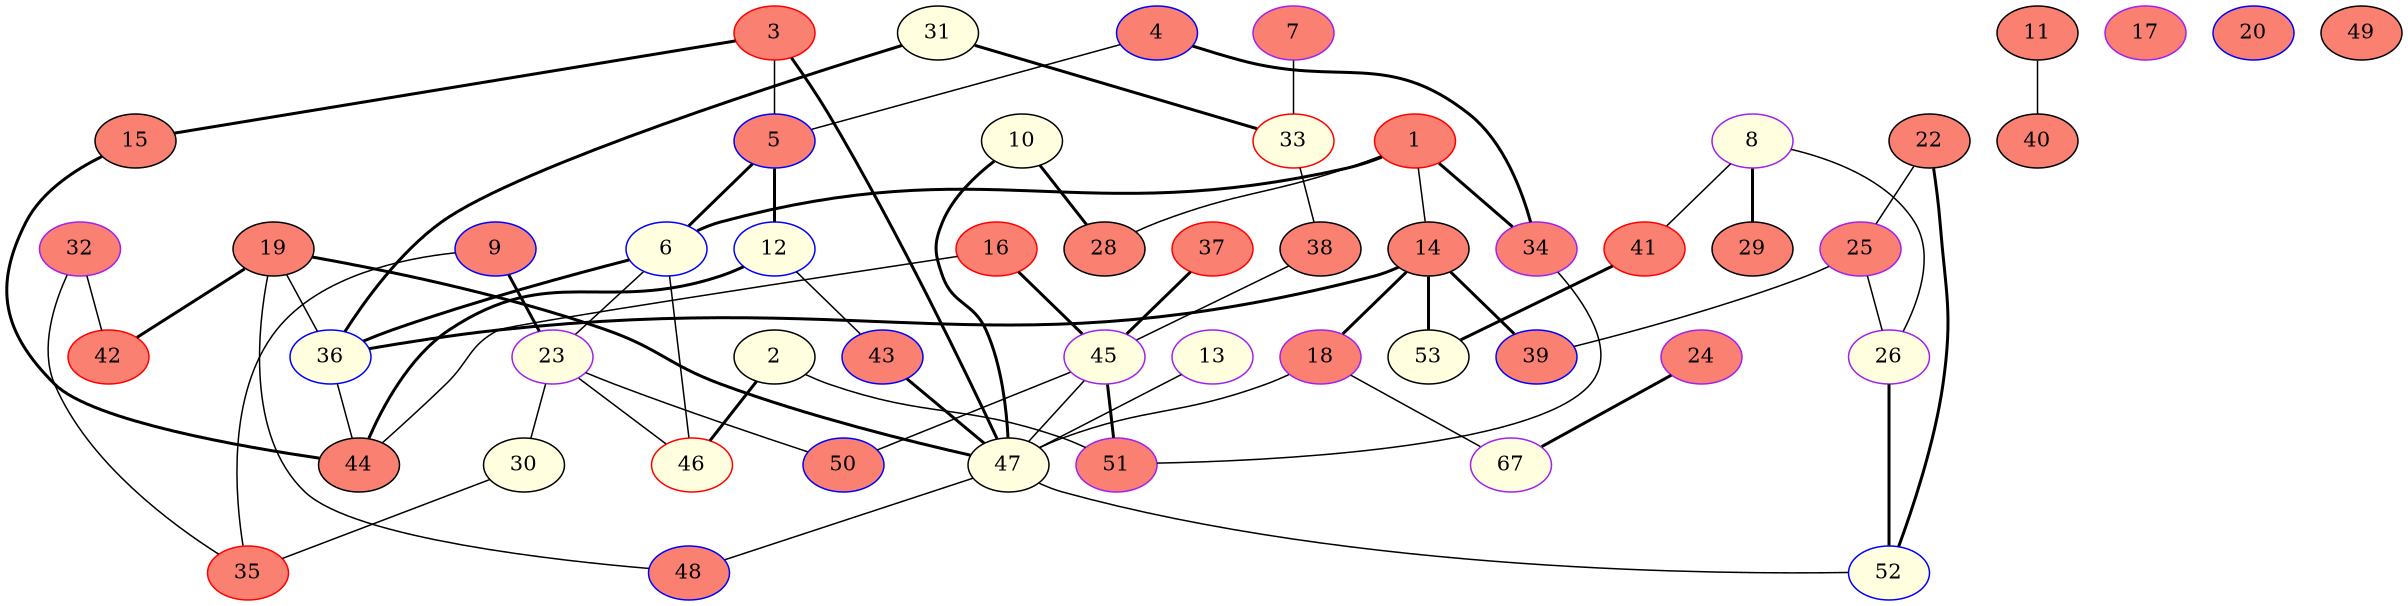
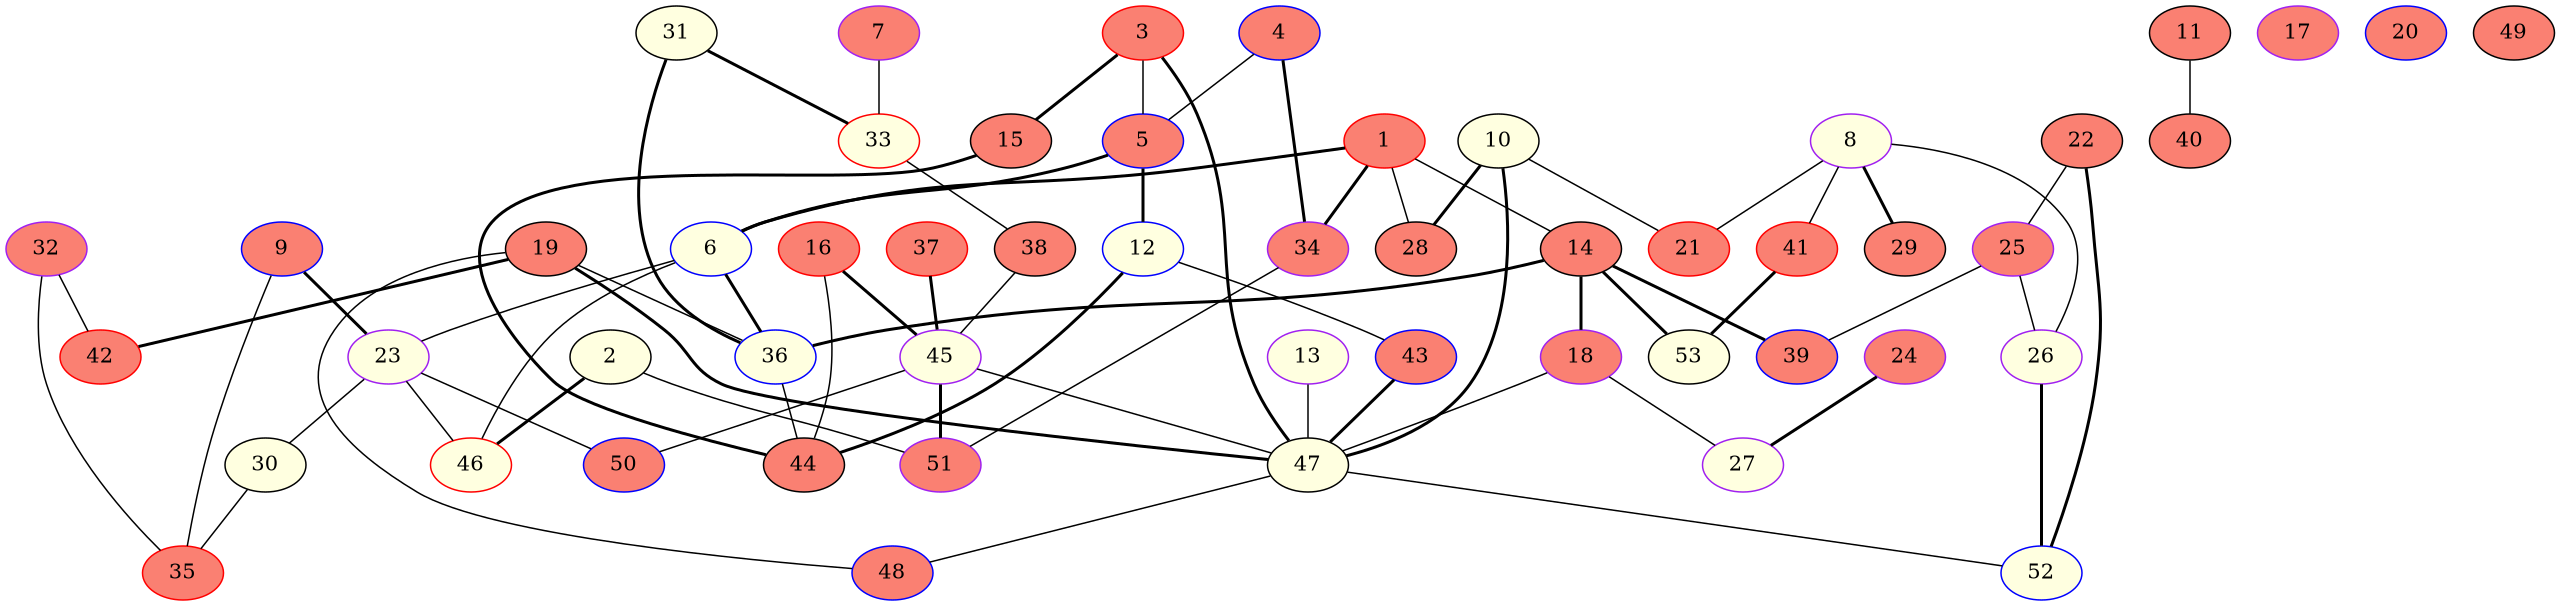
none -> (1689, 249)
(1511, 465) -> (1743, 465)
